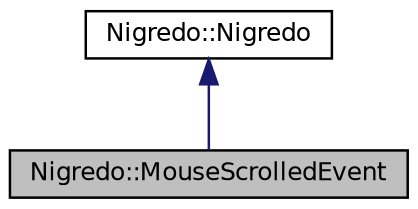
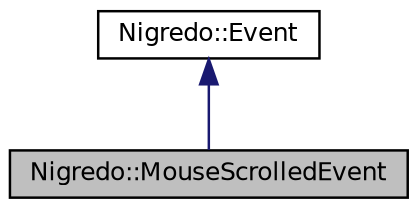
(209, 35) -> (209, 35)
